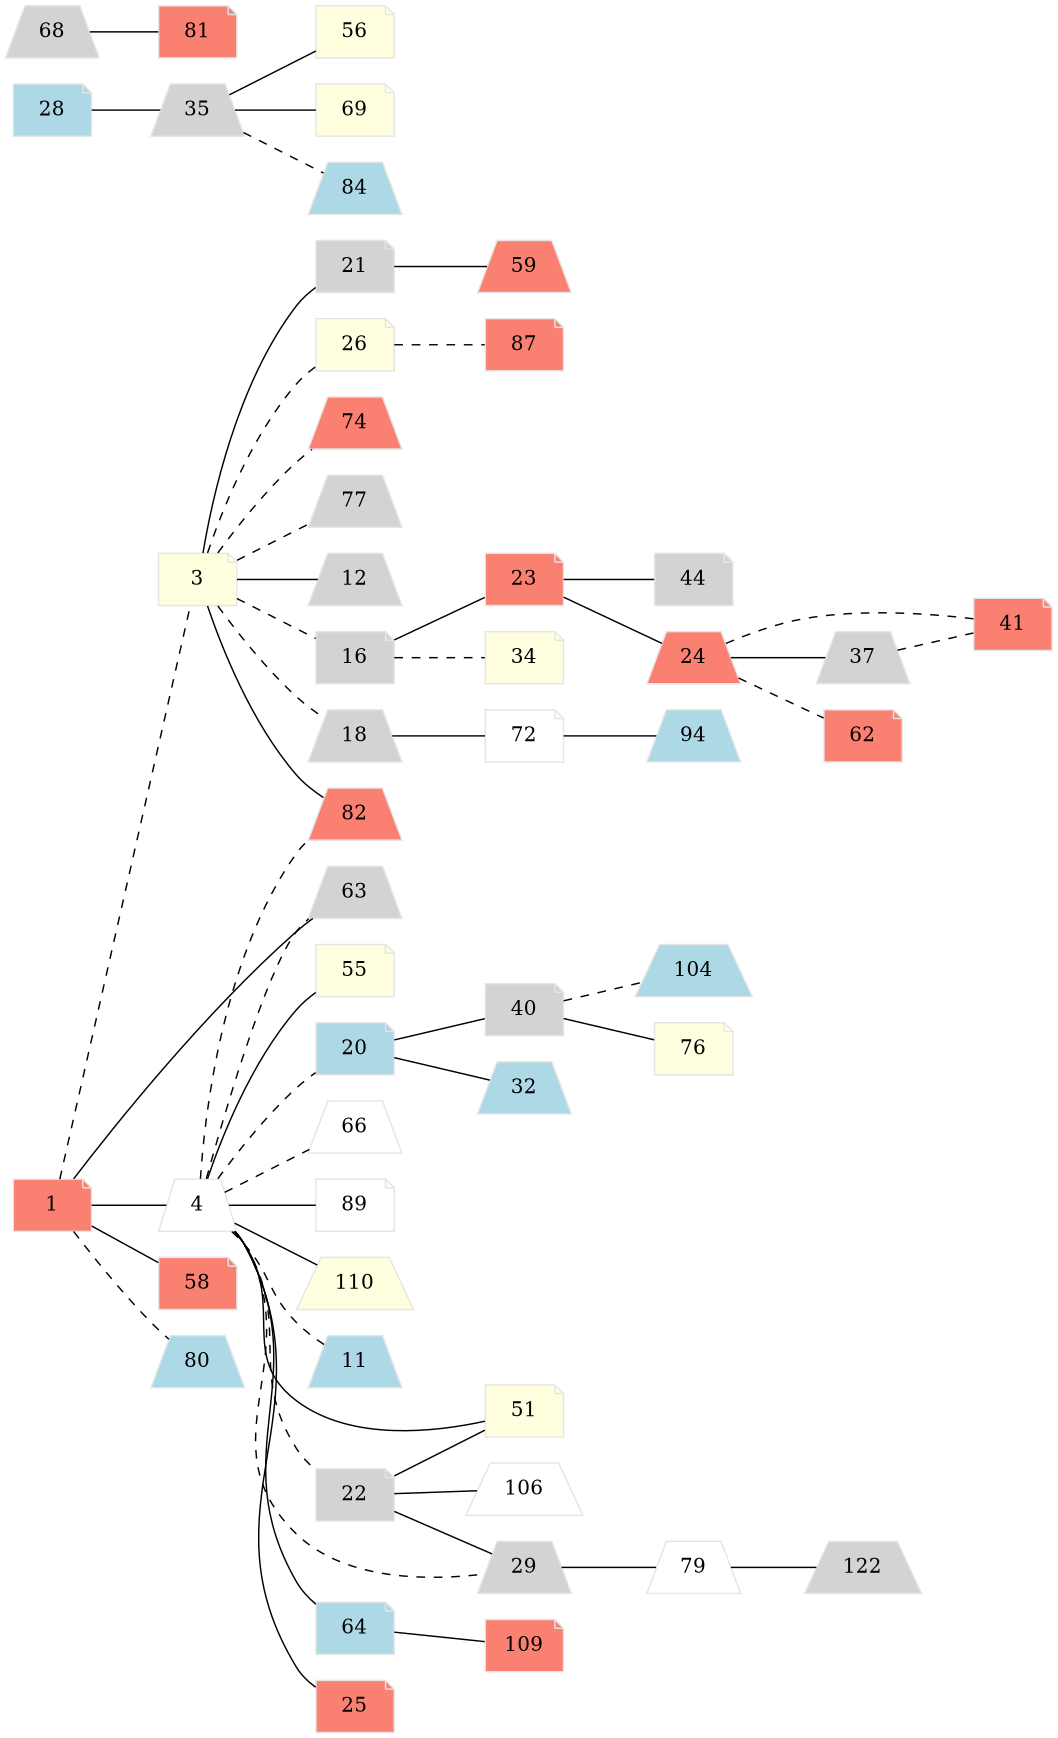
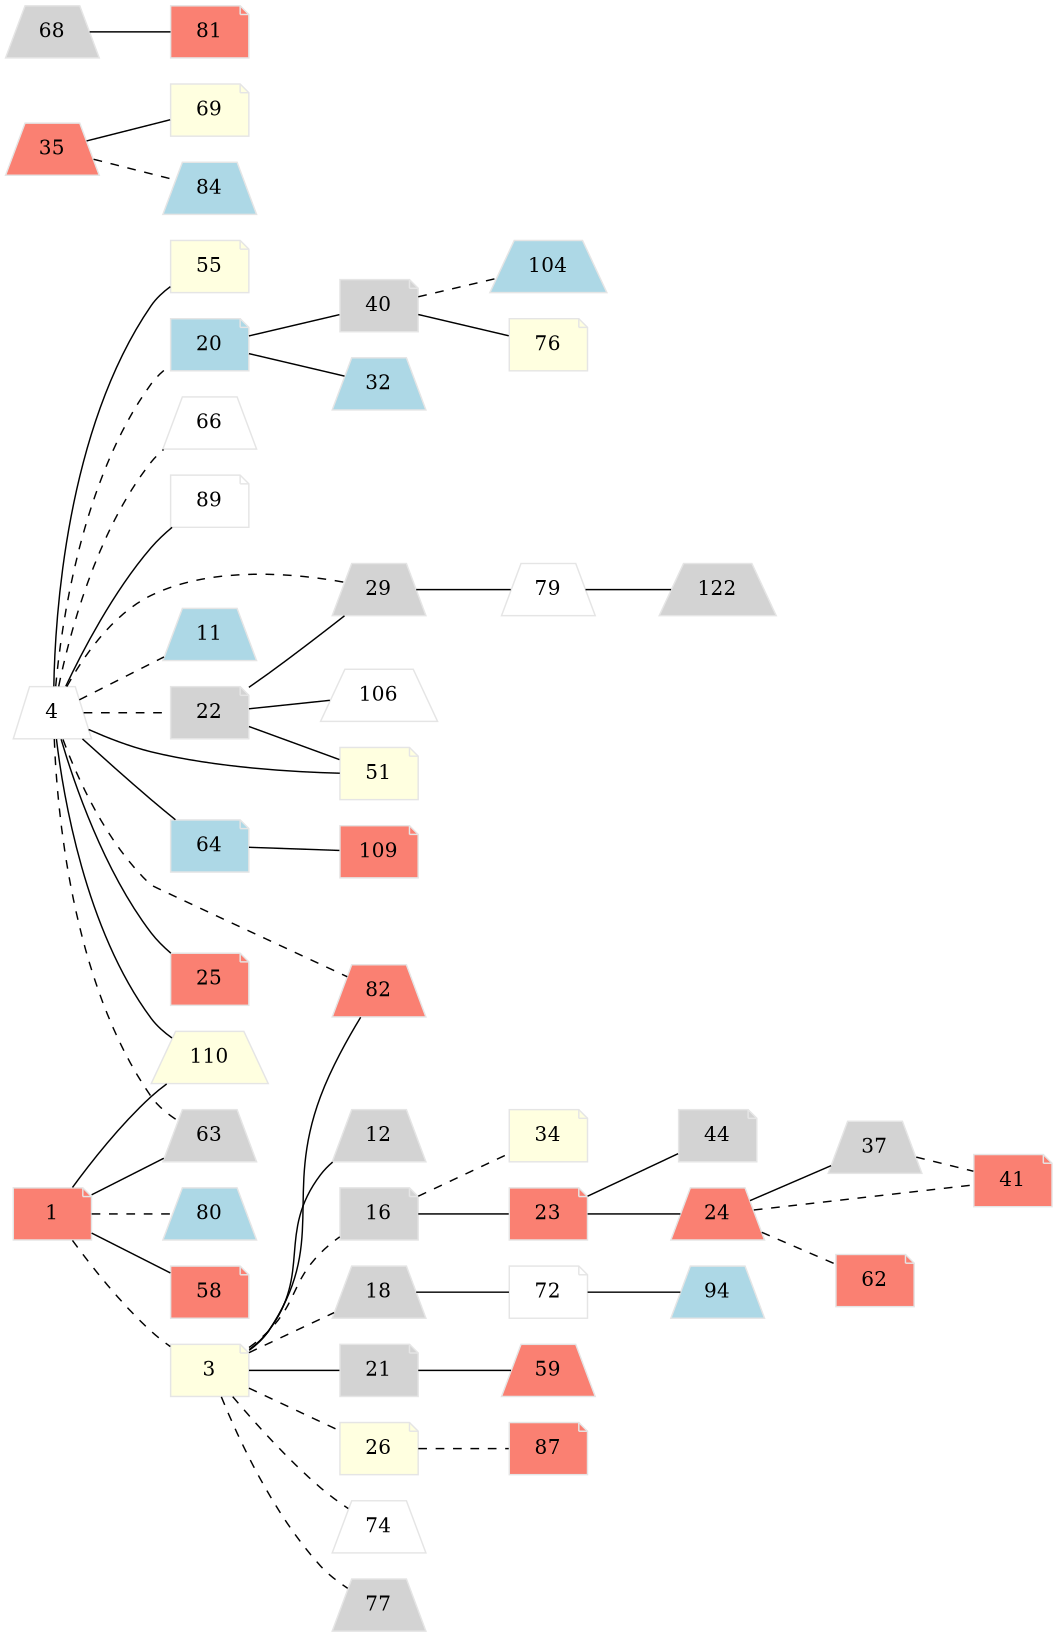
(355, 32) -> none
(52, 110) -> none
(198, 110) -> (52, 149)
(355, 423) -> (379, 1527)
(129, 1205) -> (116, 1133)
